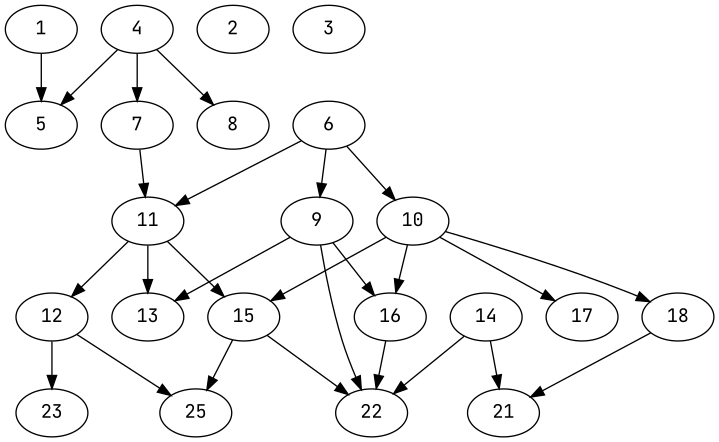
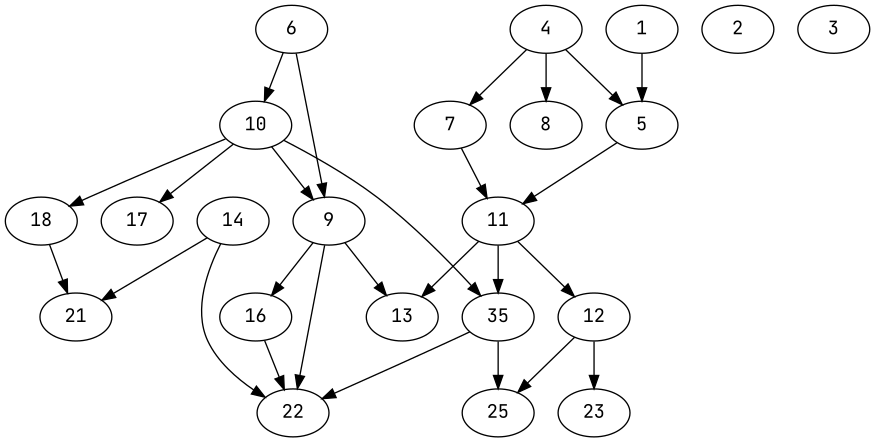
(245, 170) -> (576, 170)
(403, 262) -> (288, 168)
(244, 317) -> (498, 317)
